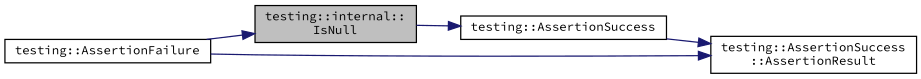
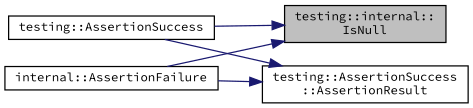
(432, 26) -> (243, 26)
(108, 51) -> (111, 78)
